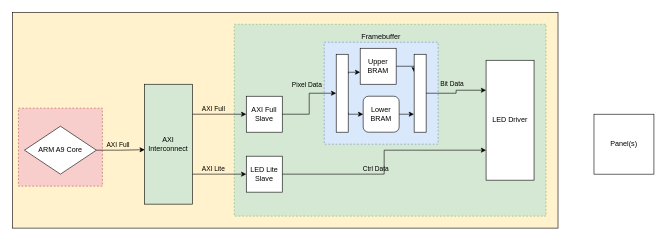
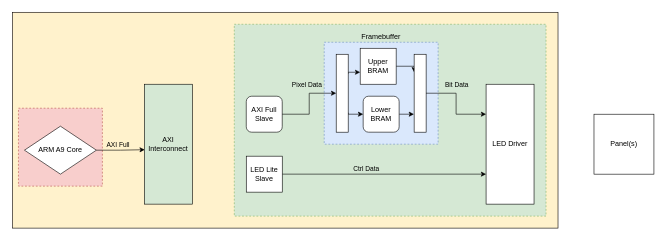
(240, 114) -> none
(264, 114) -> (264, 114)
(510, 120) -> (510, 144)
(240, 174) -> none
